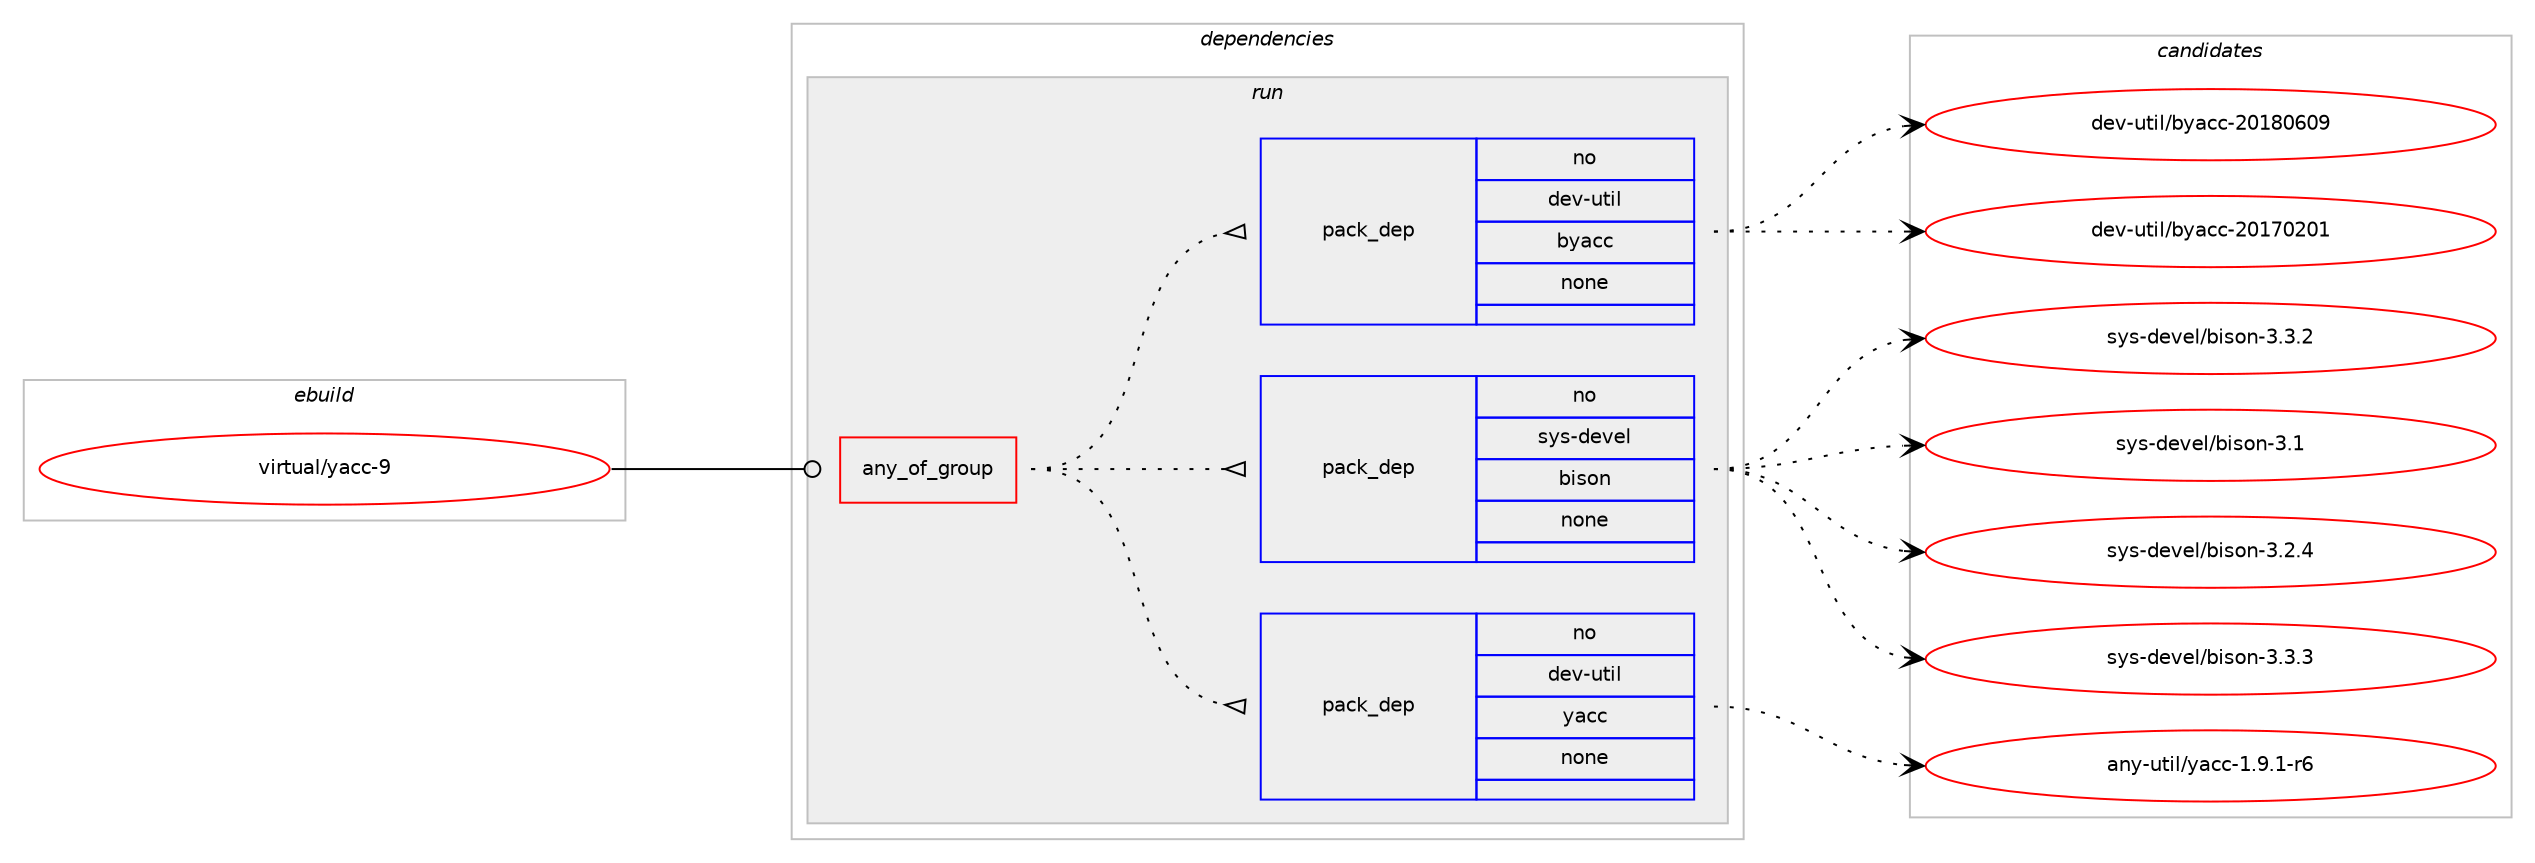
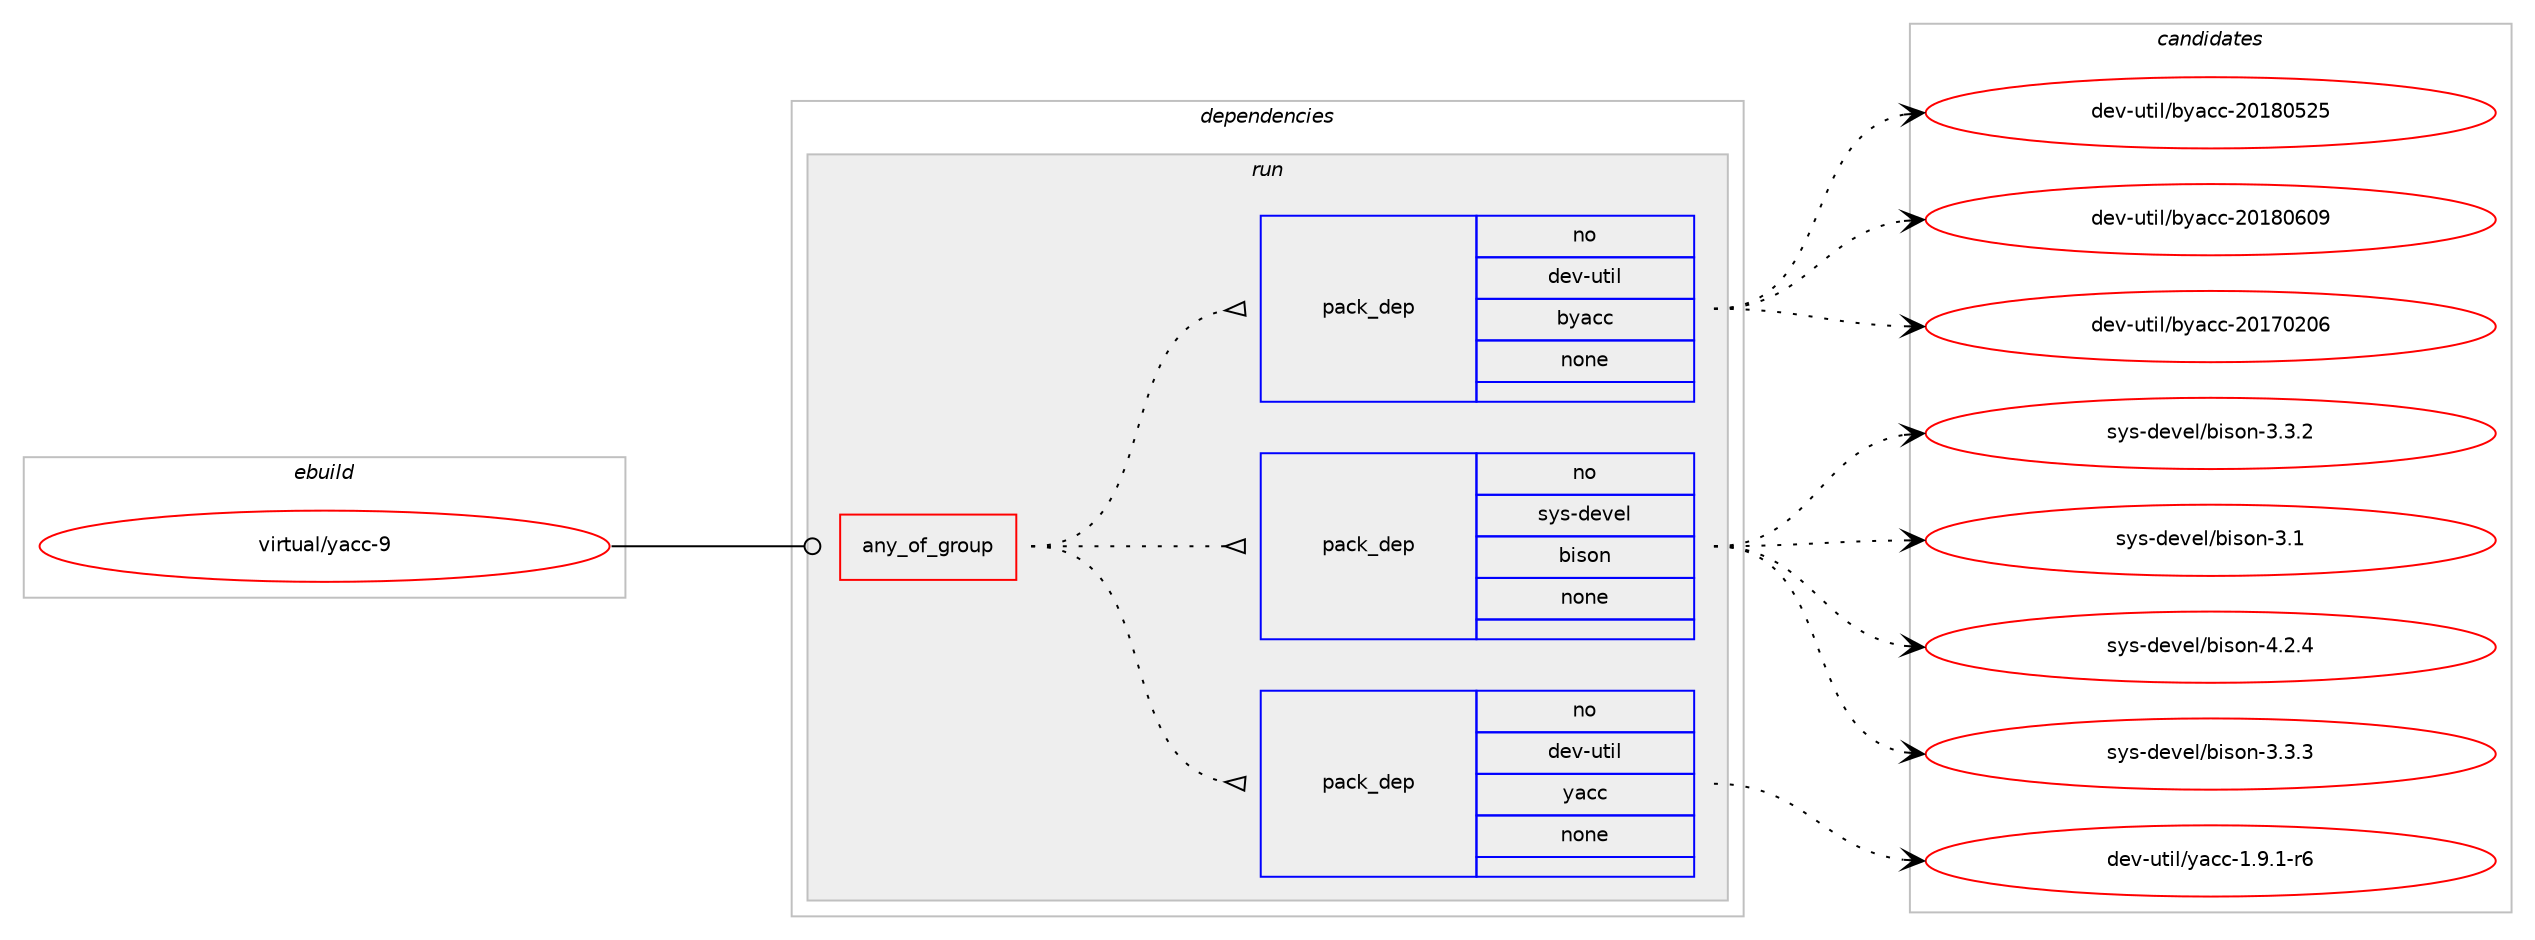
none -> (2211, 113)
(2211, 232) -> (2211, 327)
(2211, 552) -> (2211, 647)
(2211, 766) -> (2211, 861)
